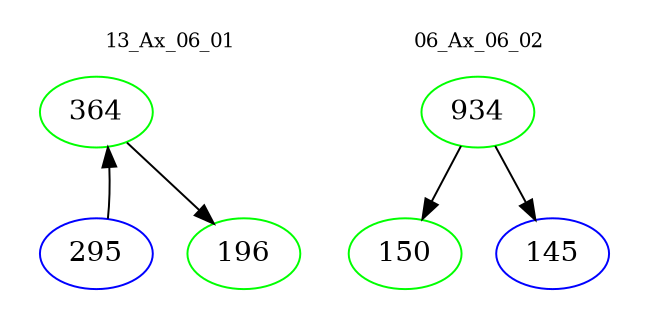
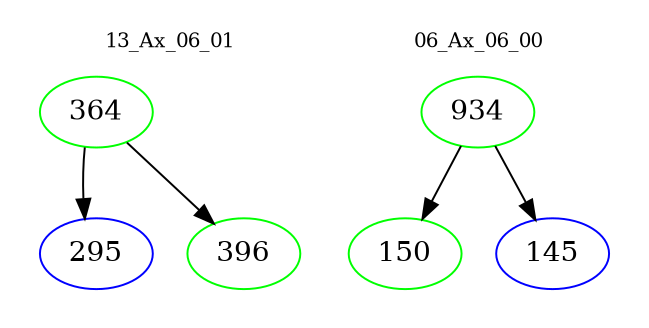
(479, 42) -> (479, 42)
(110, 193) -> (83, 173)
(244, 254) -> (244, 254)
